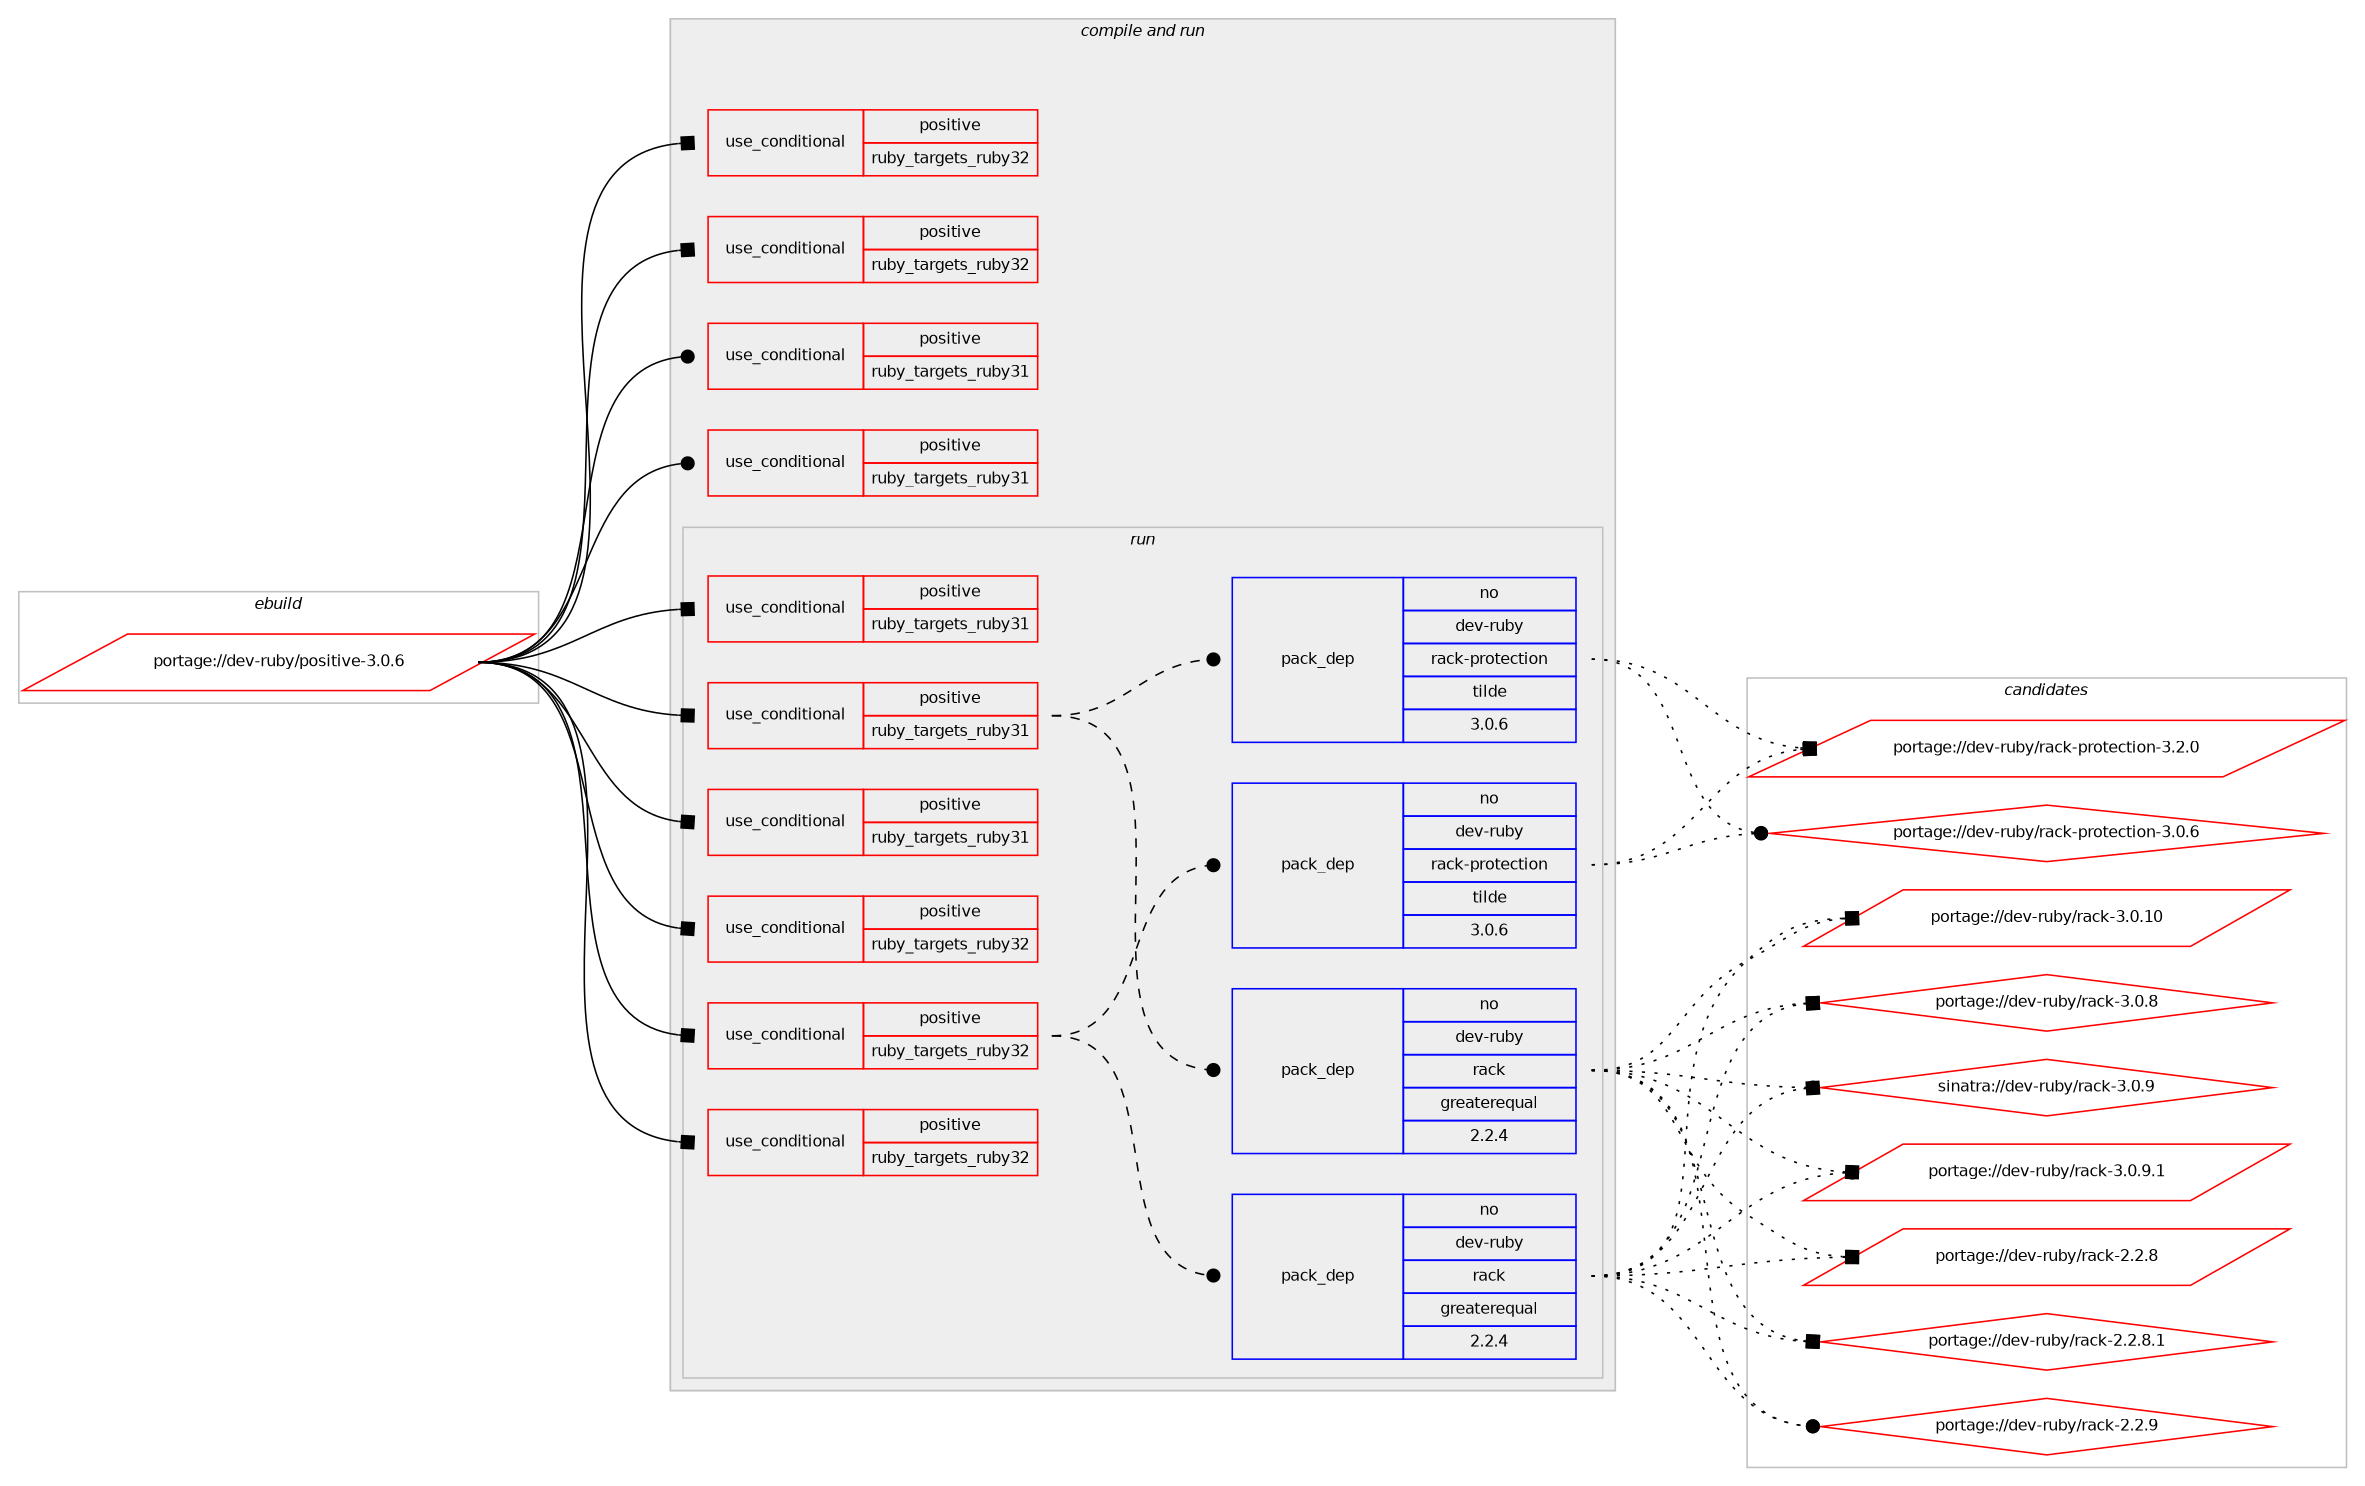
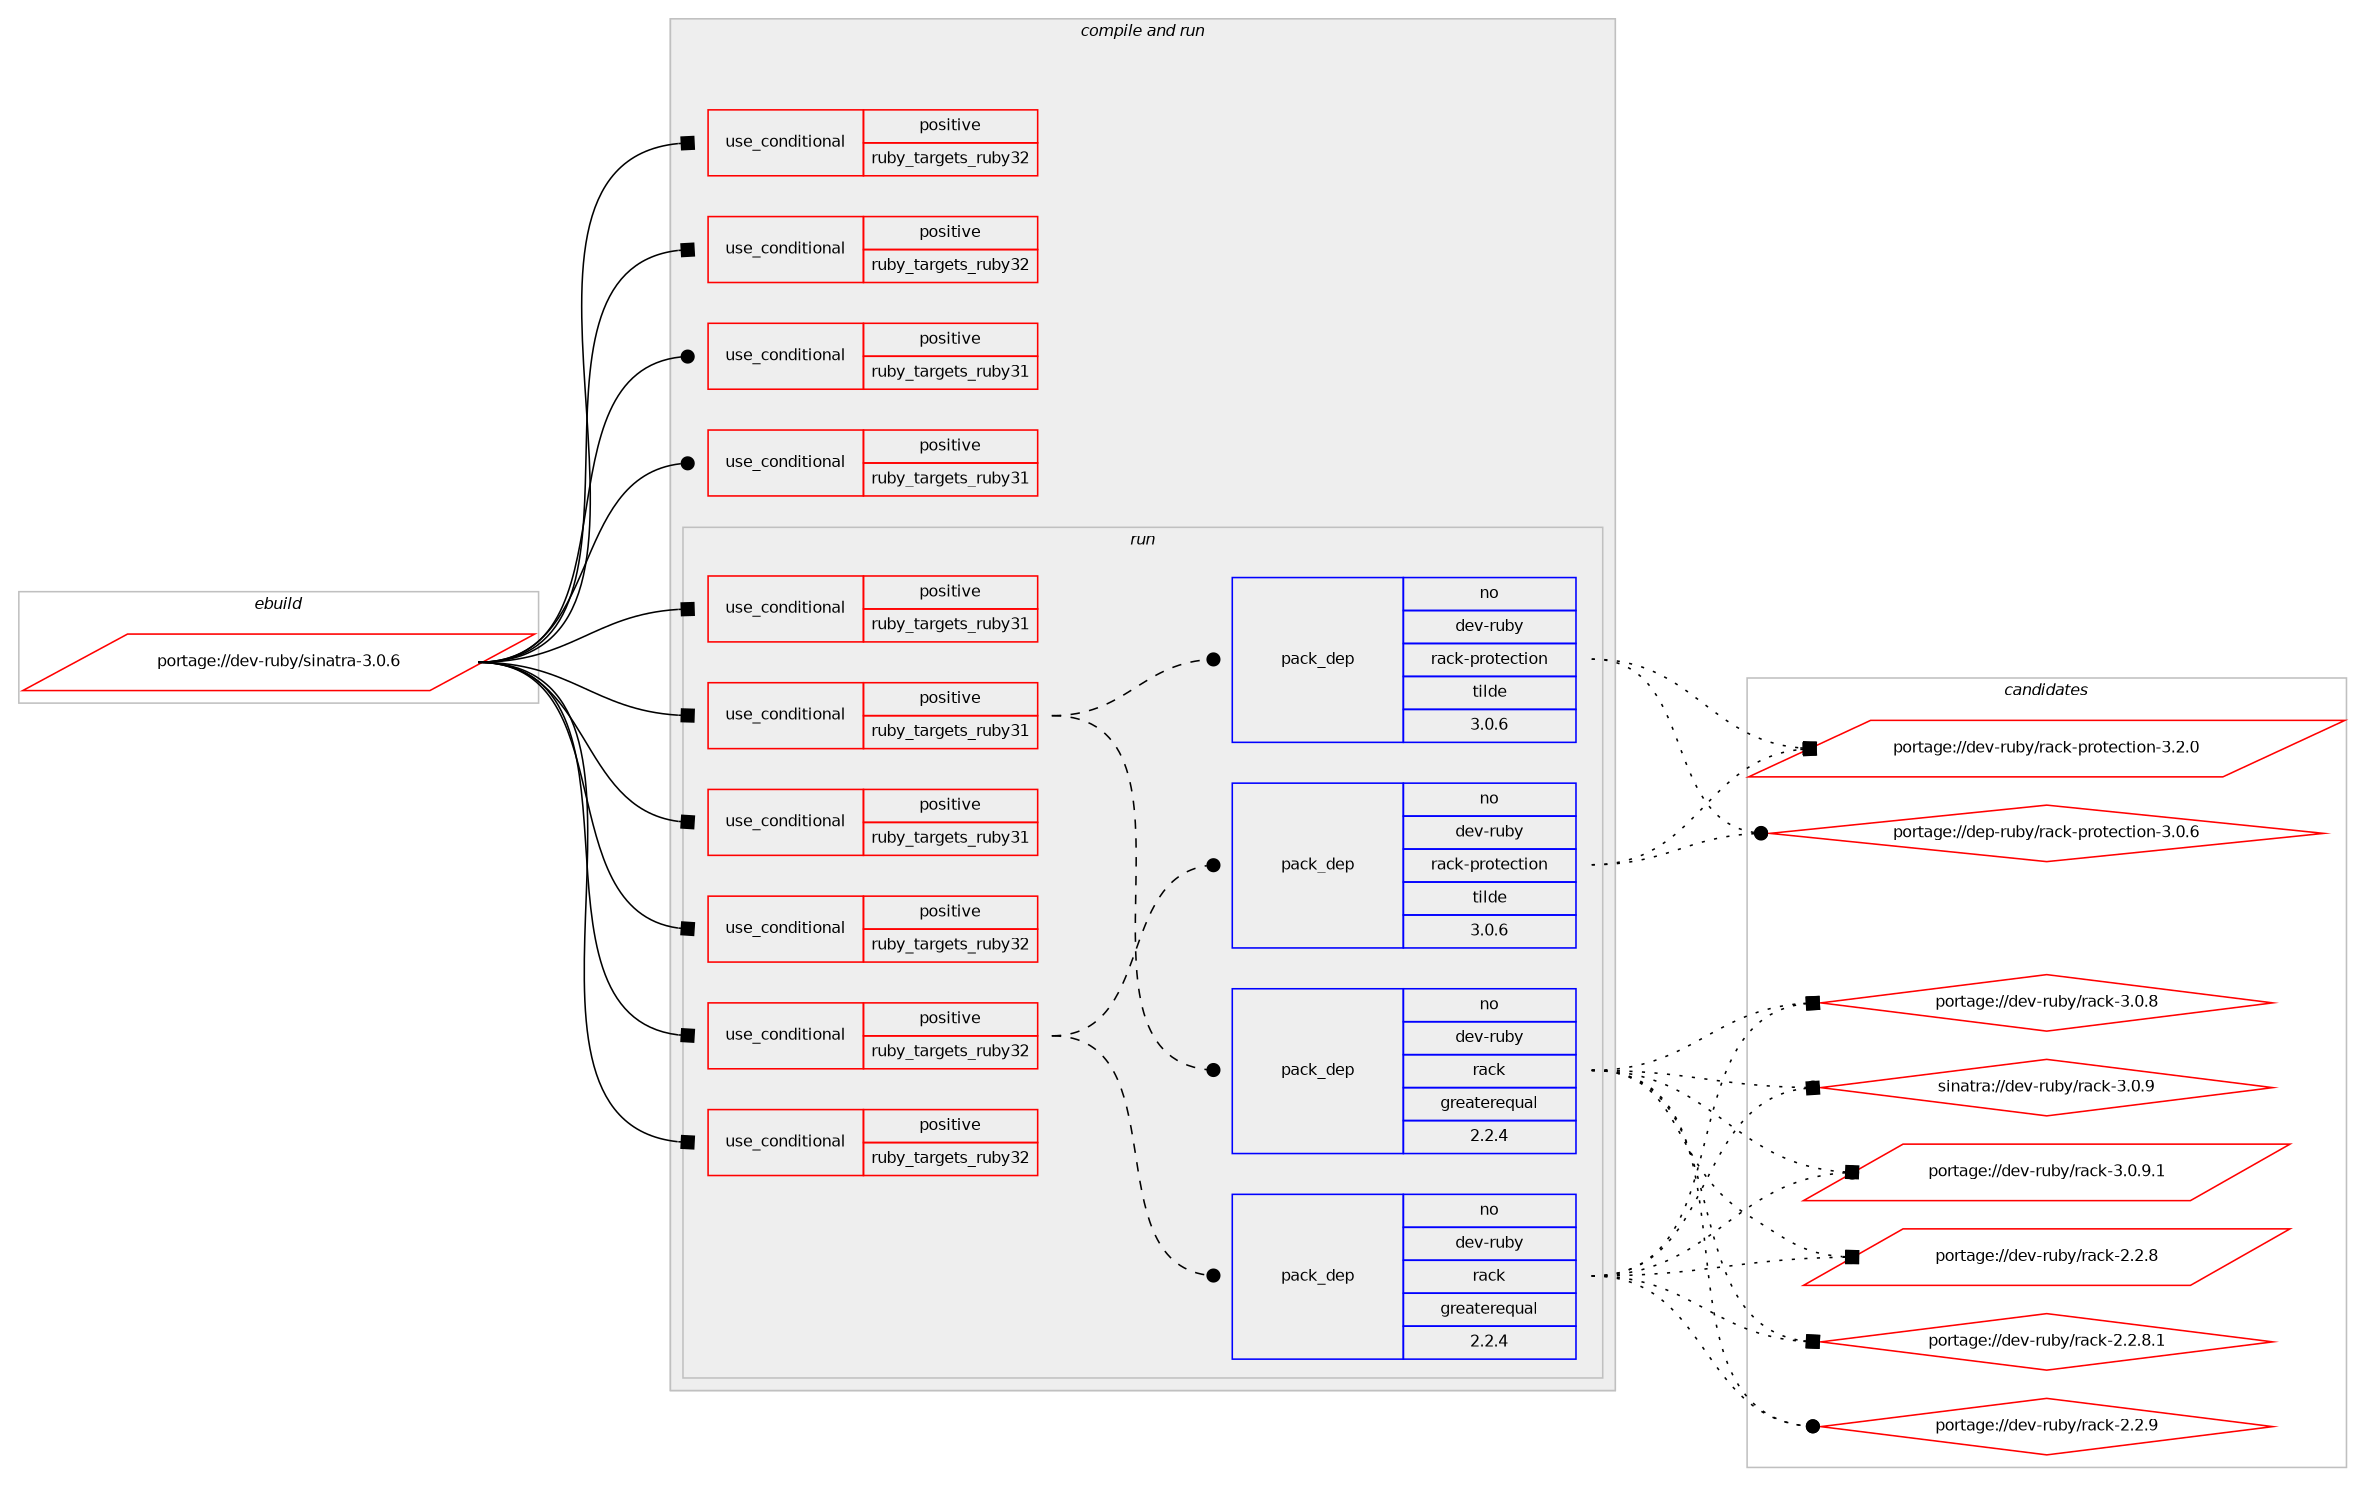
(279, 662) -> (279, 662)
(2047, 833) -> (2047, 833)
(2047, 918) -> none
